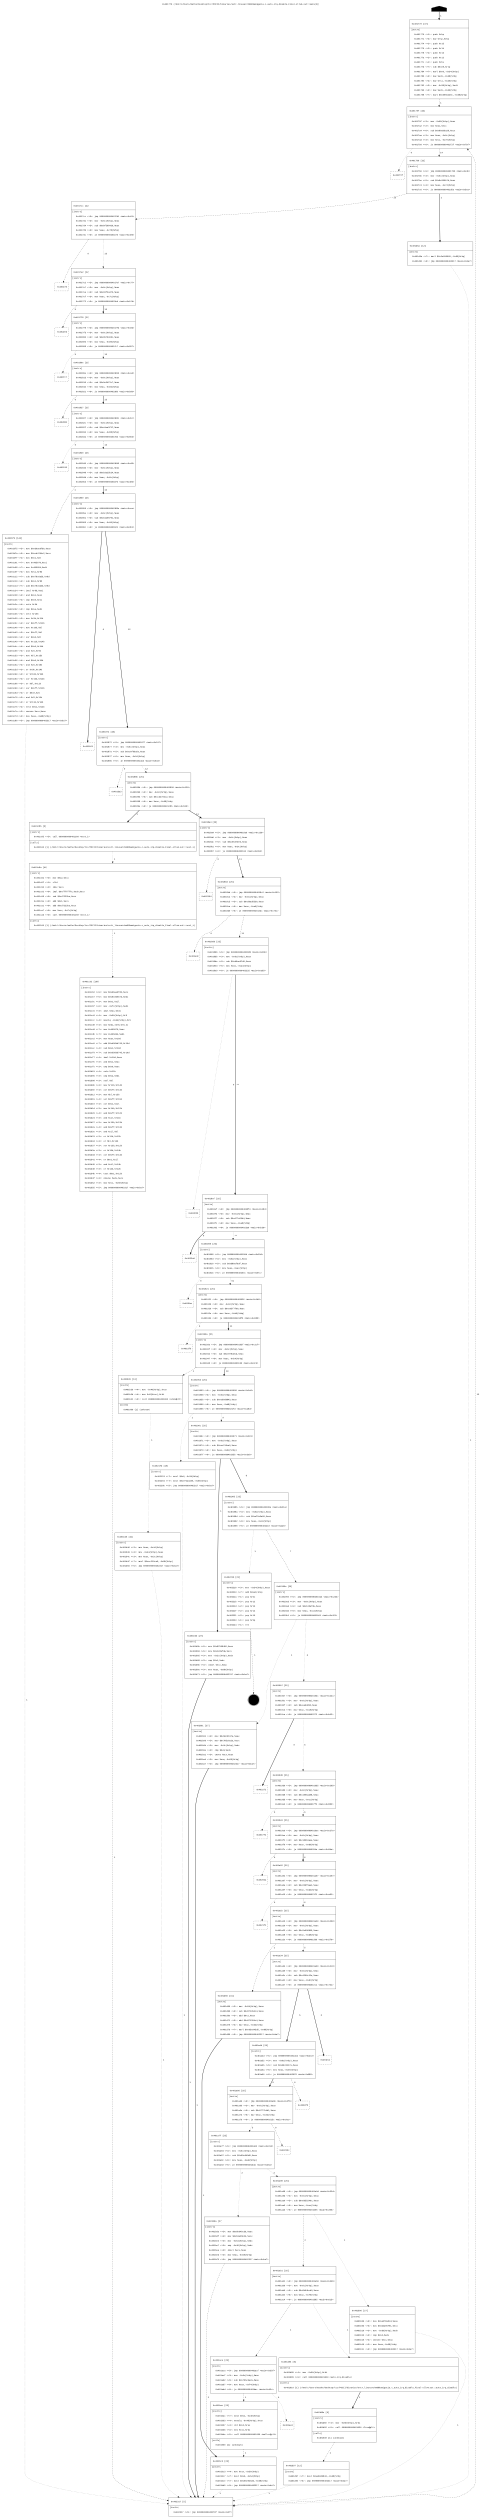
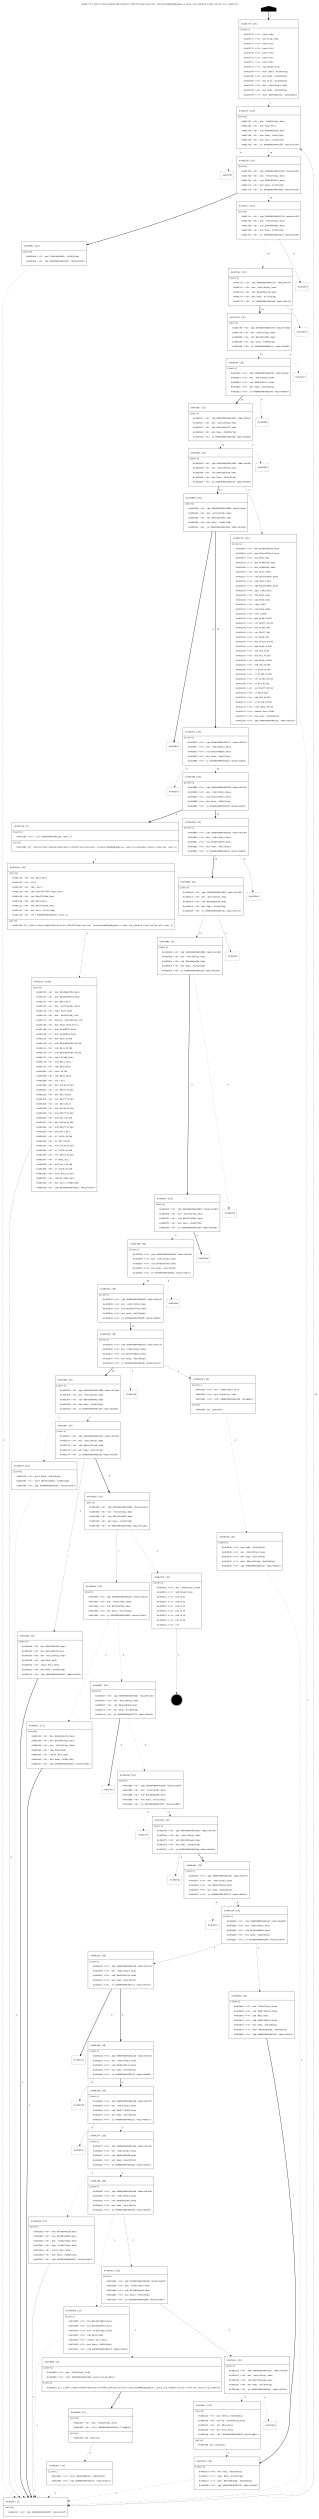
(193, 1332) -> (131, 1378)
(218, 1545) -> (69, 1545)
